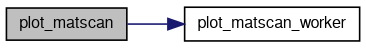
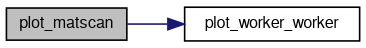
(272, 24) -> (272, 24)
